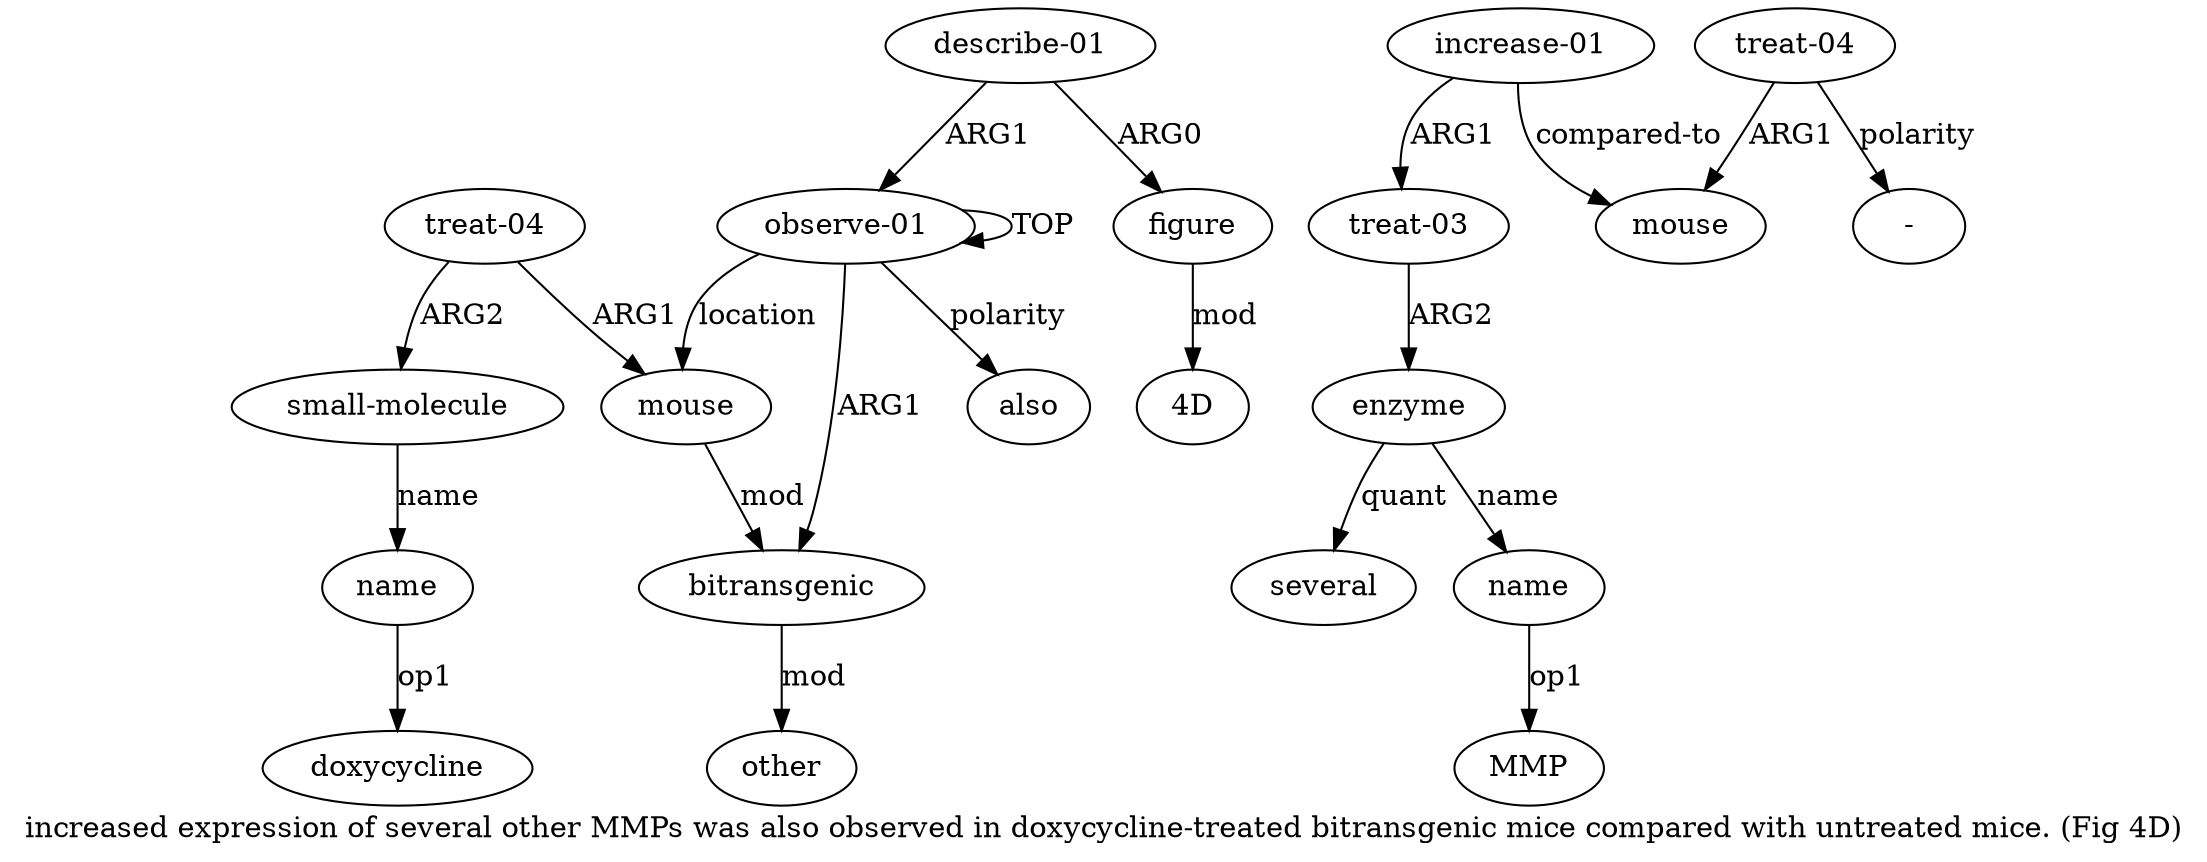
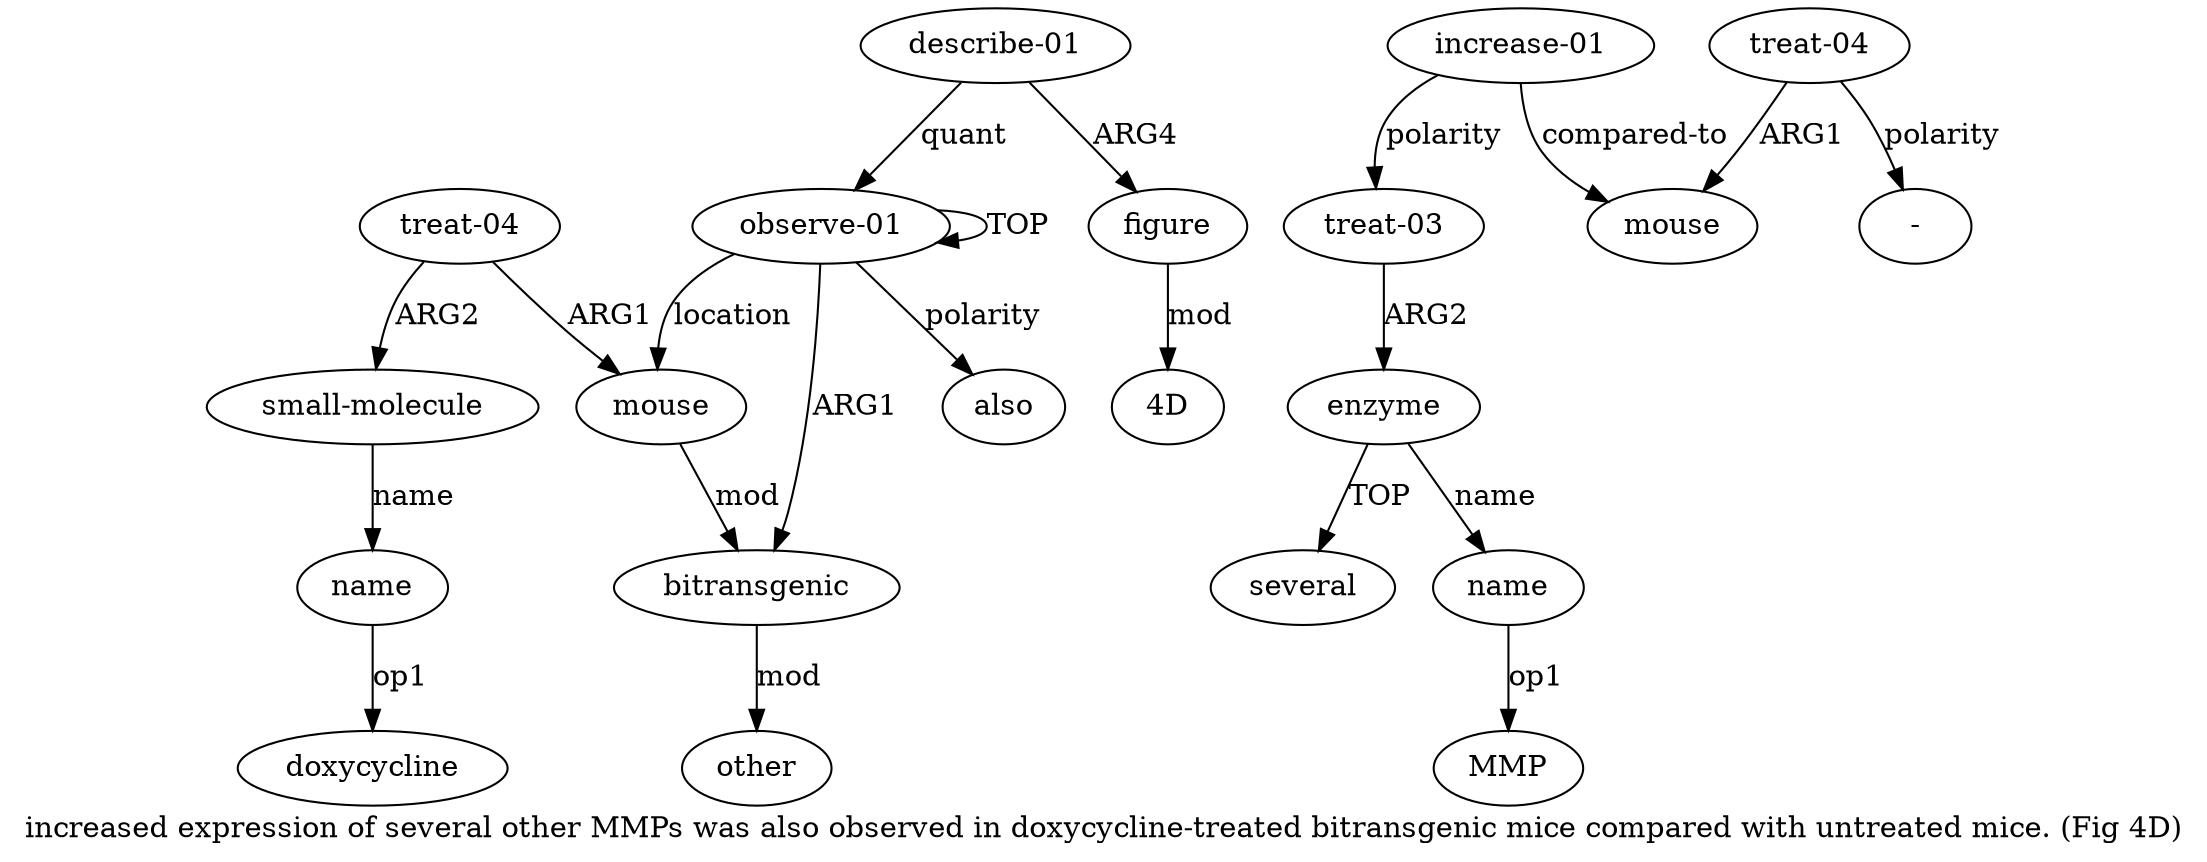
(988, 136) -> (964, 136)
(1161, 136) -> (1136, 136)
(1453, 136) -> (1444, 136)
(1405, 497) -> (1381, 497)
